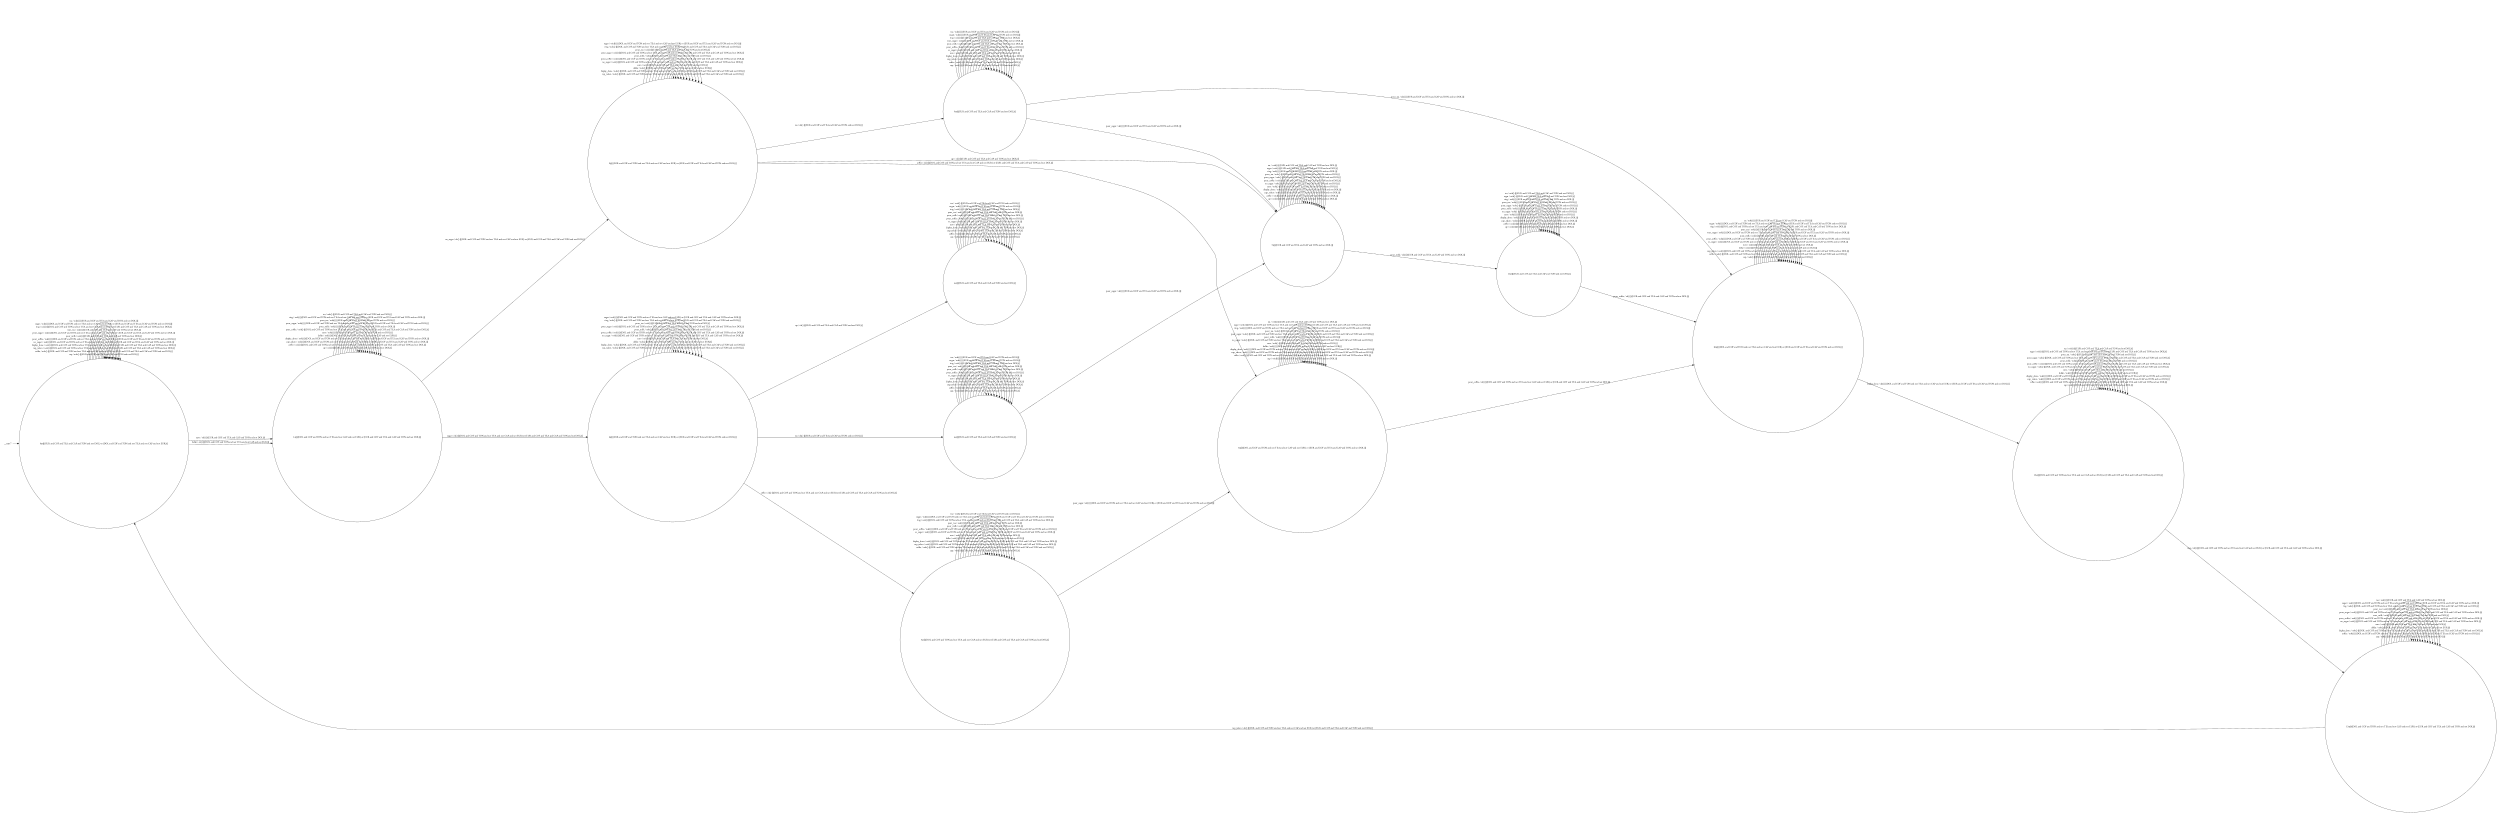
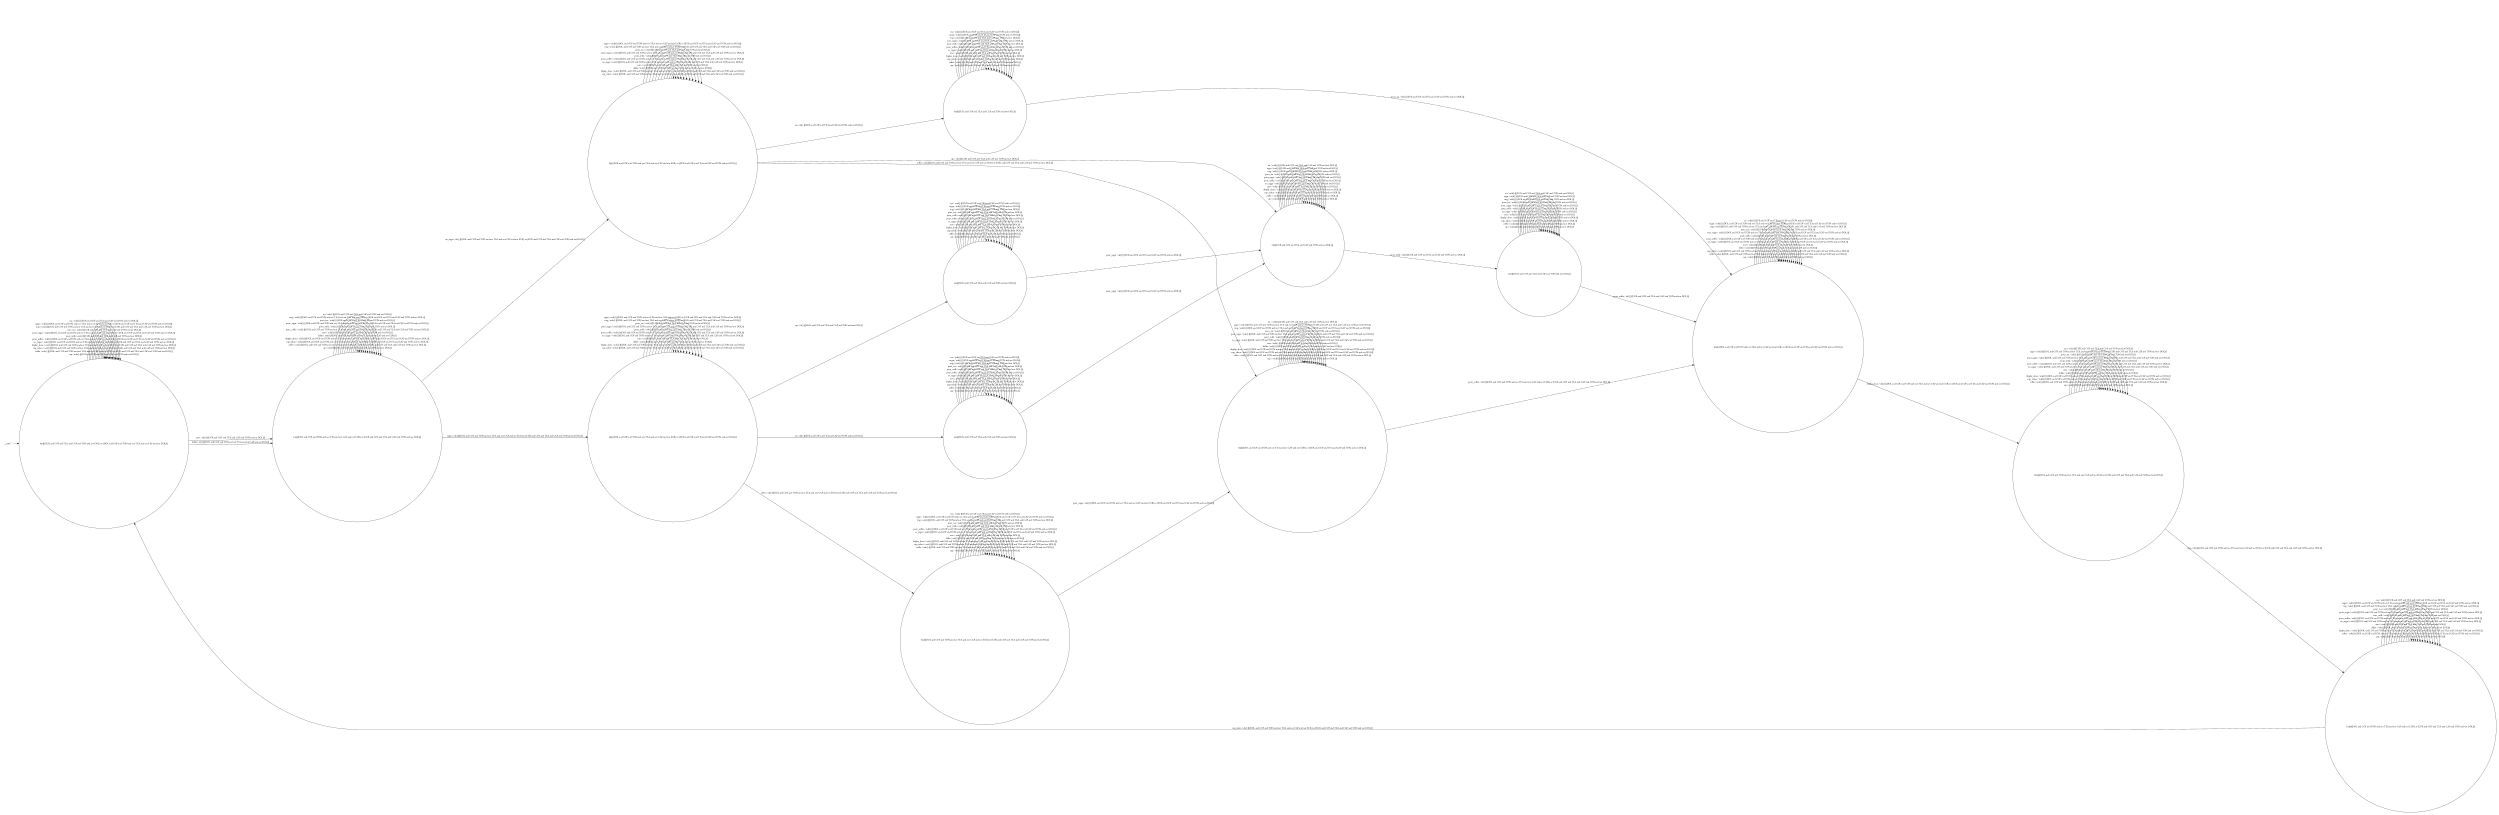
(1161, 143) -> (1143, 264)
